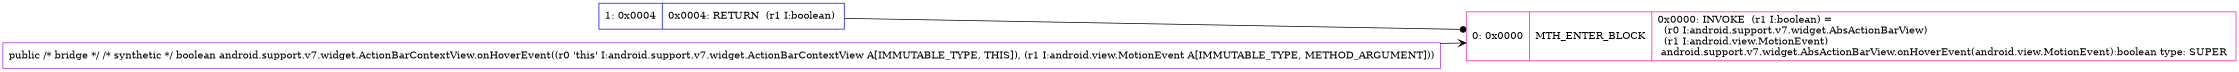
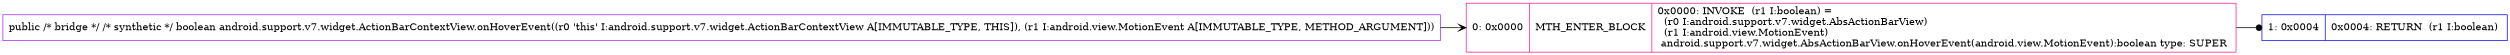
(1152, 24) -> (2246, 28)
